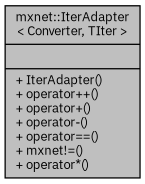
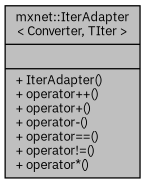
(49, 151) -> (55, 151)
